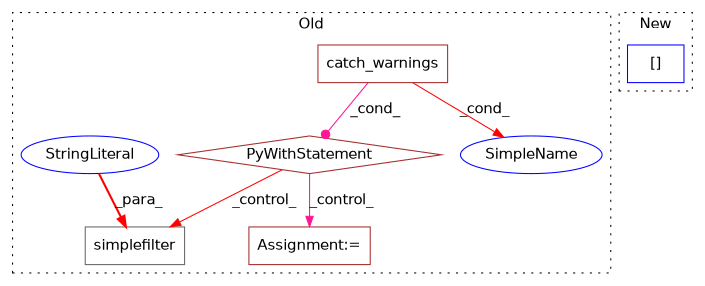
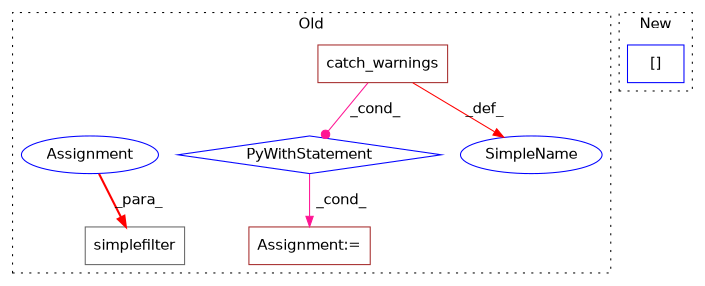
(485, 109) -> (485, 109)
(90, 155) -> (90, 155)
(310, 155) -> (310, 155)
(231, 196) -> none
(341, 200) -> (341, 200)
